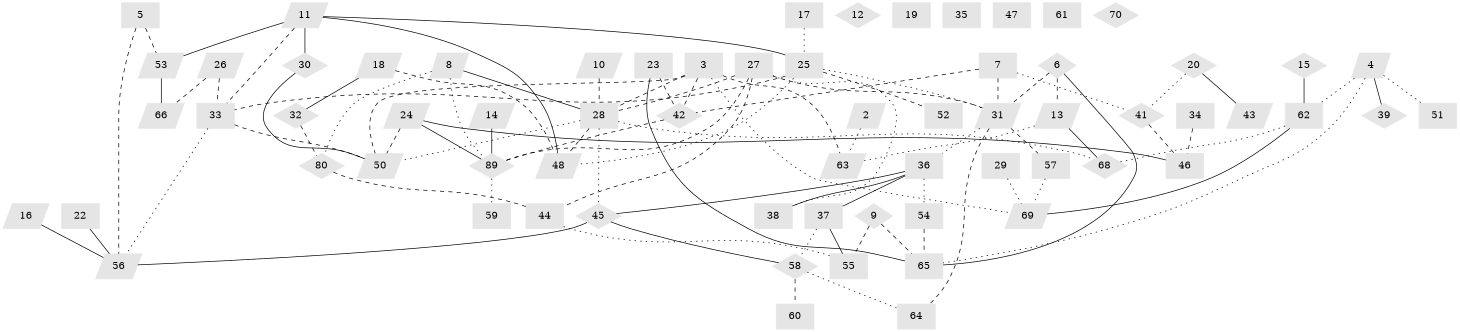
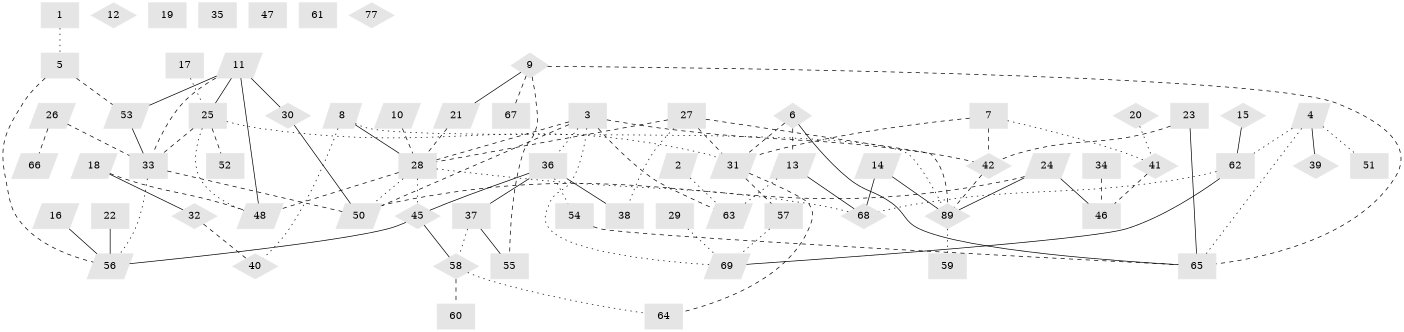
none -> (60, 15)
(1116, 15) -> (372, 15)
(161, 91) -> (138, 141)
none -> (457, 116)
none -> (511, 116)
(1250, 116) -> none
(961, 141) -> (566, 143)
(322, 166) -> (255, 266)
none -> (872, 187)
(545, 216) -> none
